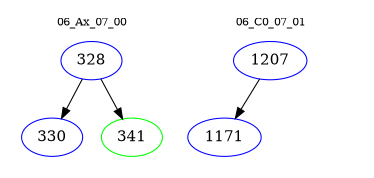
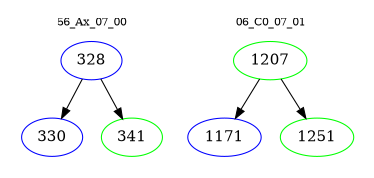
(92, 23) -> (92, 23)
(270, 61) -> (270, 61)
none -> (317, 137)
